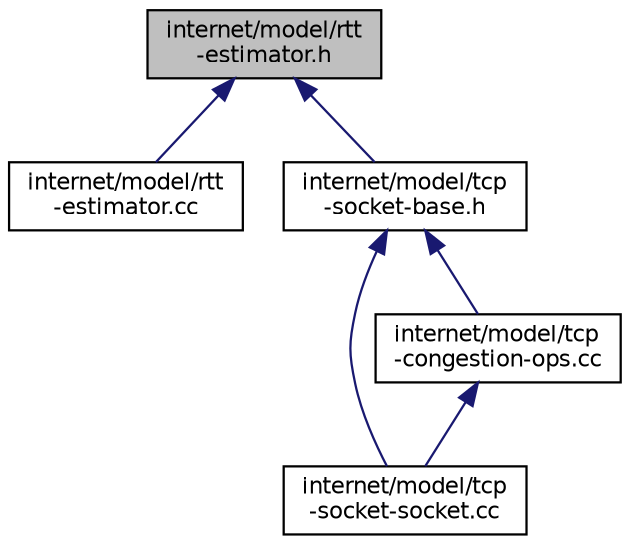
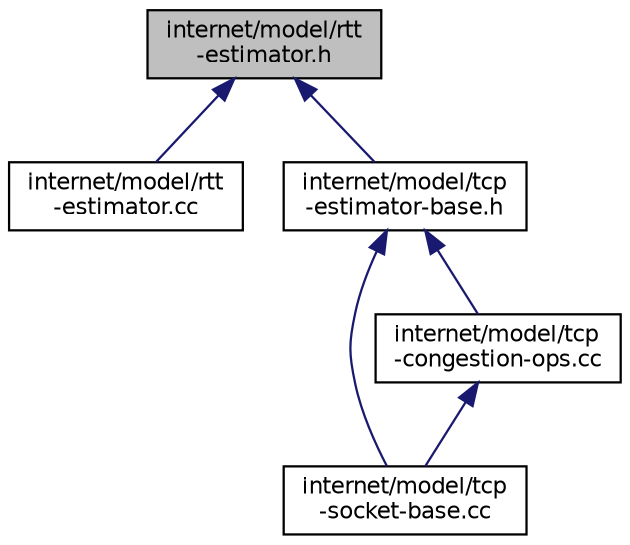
(405, 196) -> (405, 196)
(405, 500) -> (405, 500)
